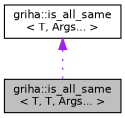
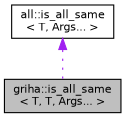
(63, 22) -> (63, 22)
